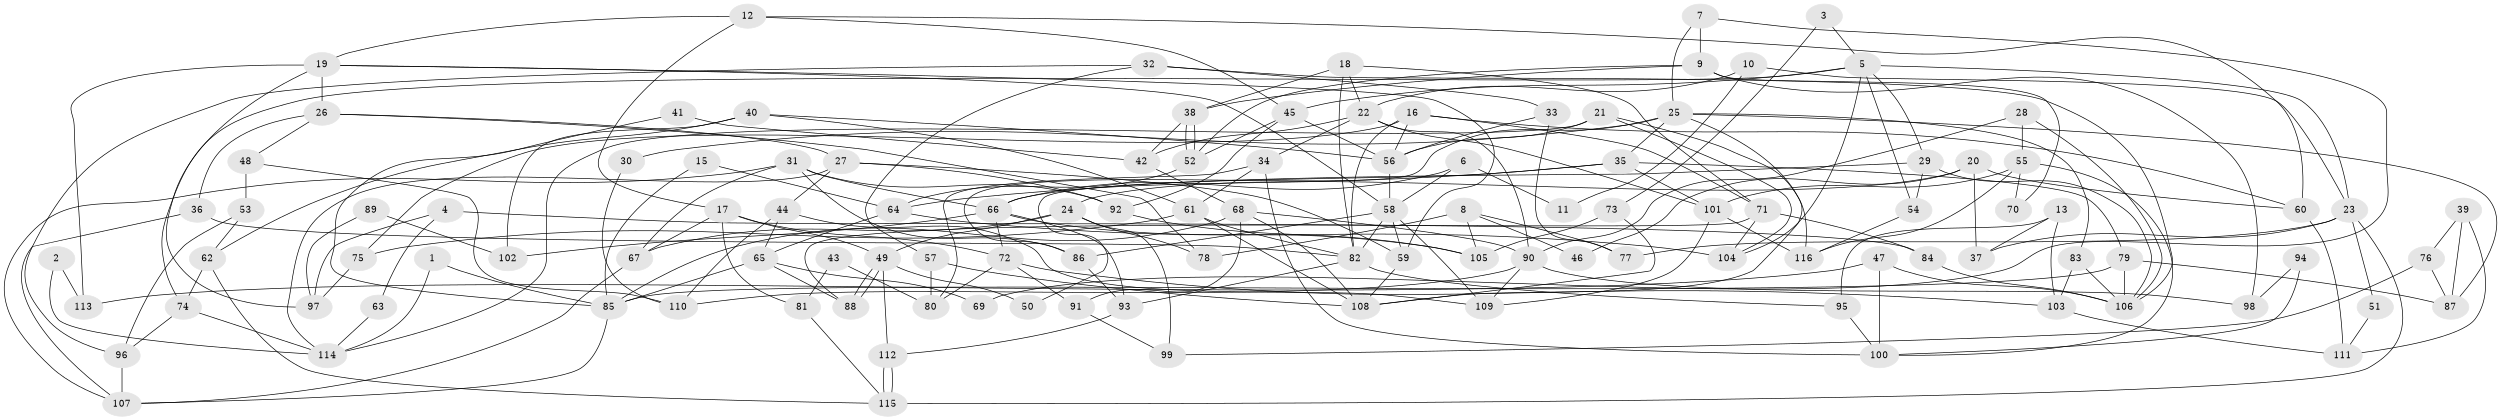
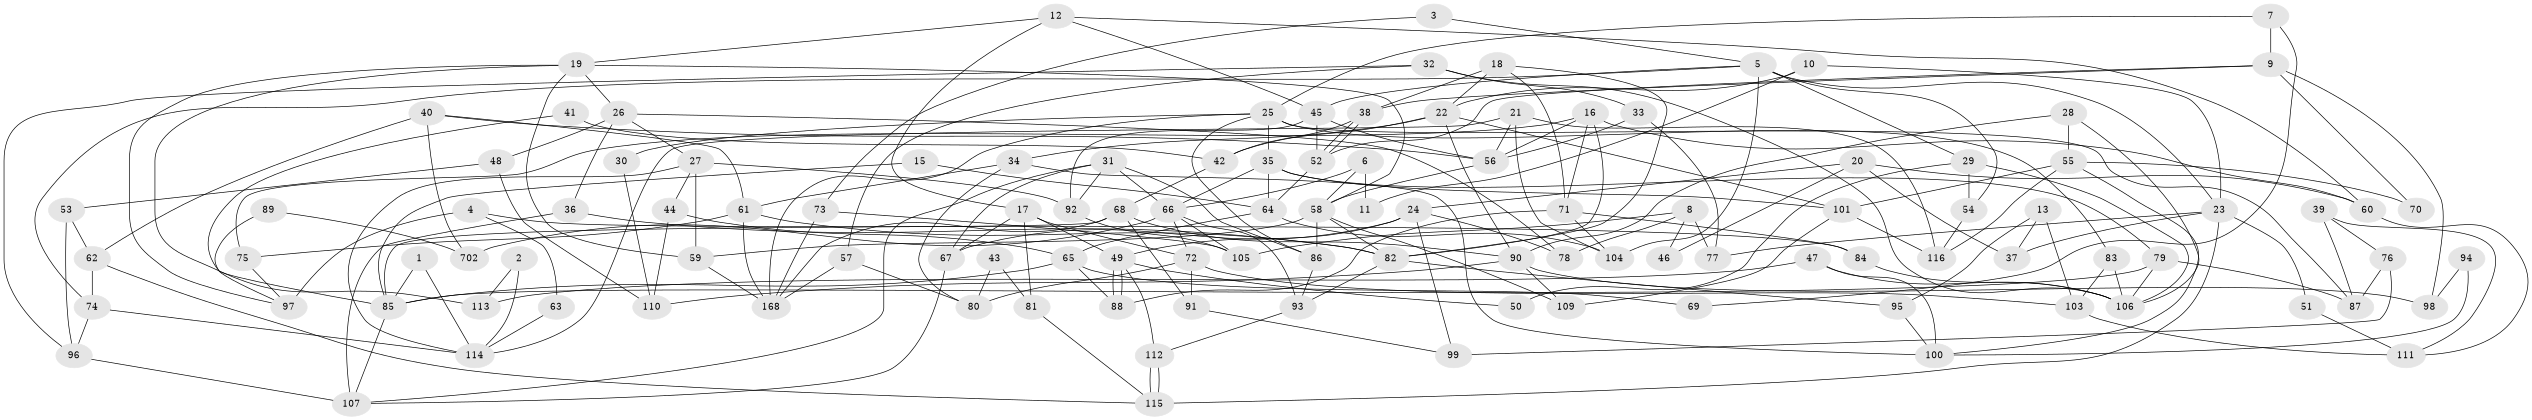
(508, 259) -> (470, 259)
(1044, 262) -> none
(1361, 307) -> (771, 307)
